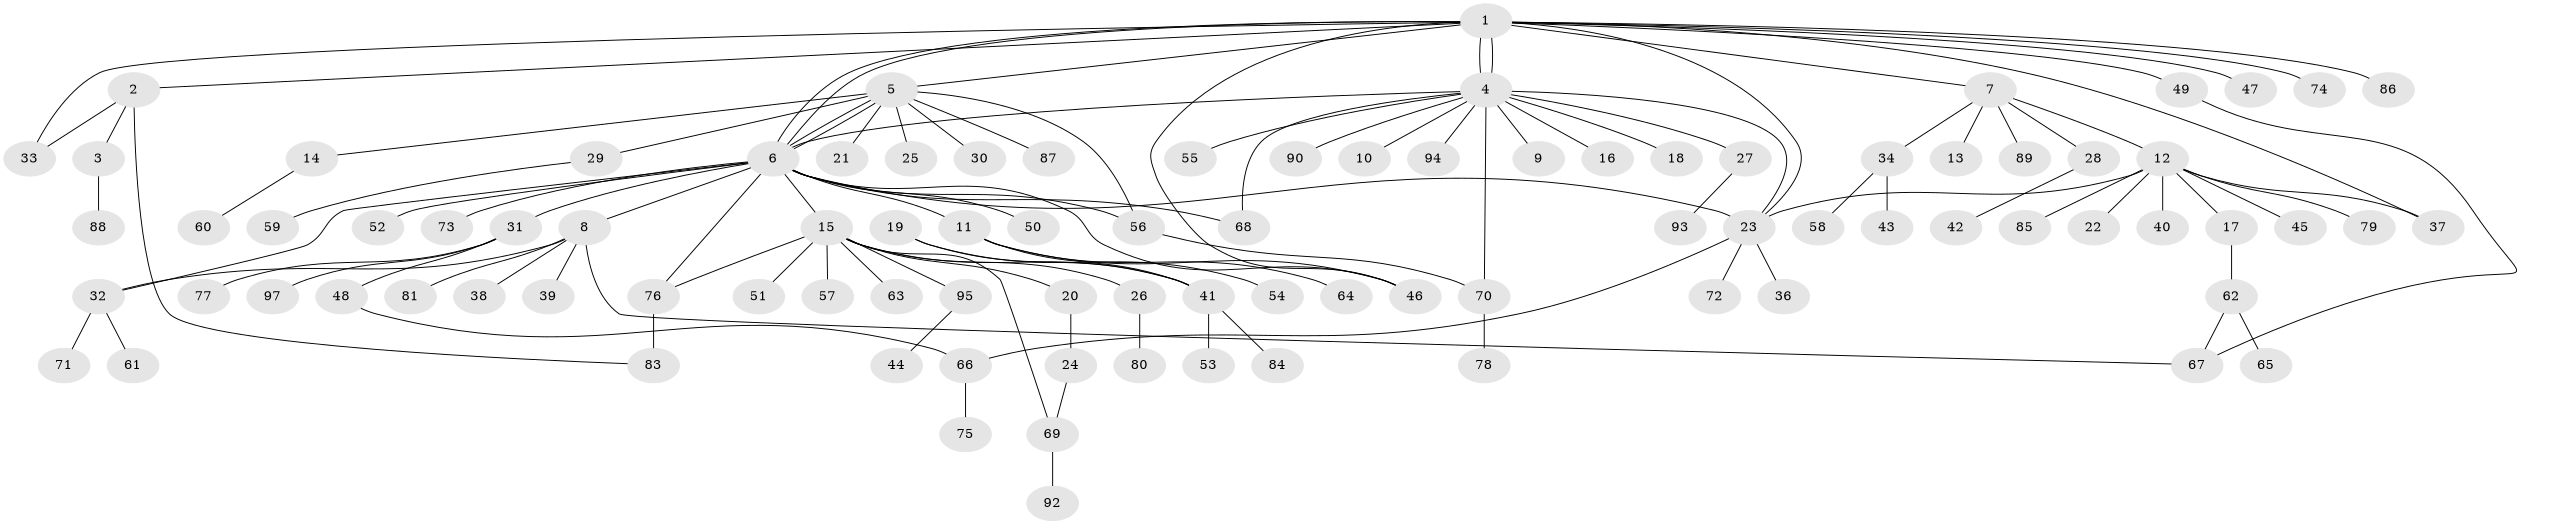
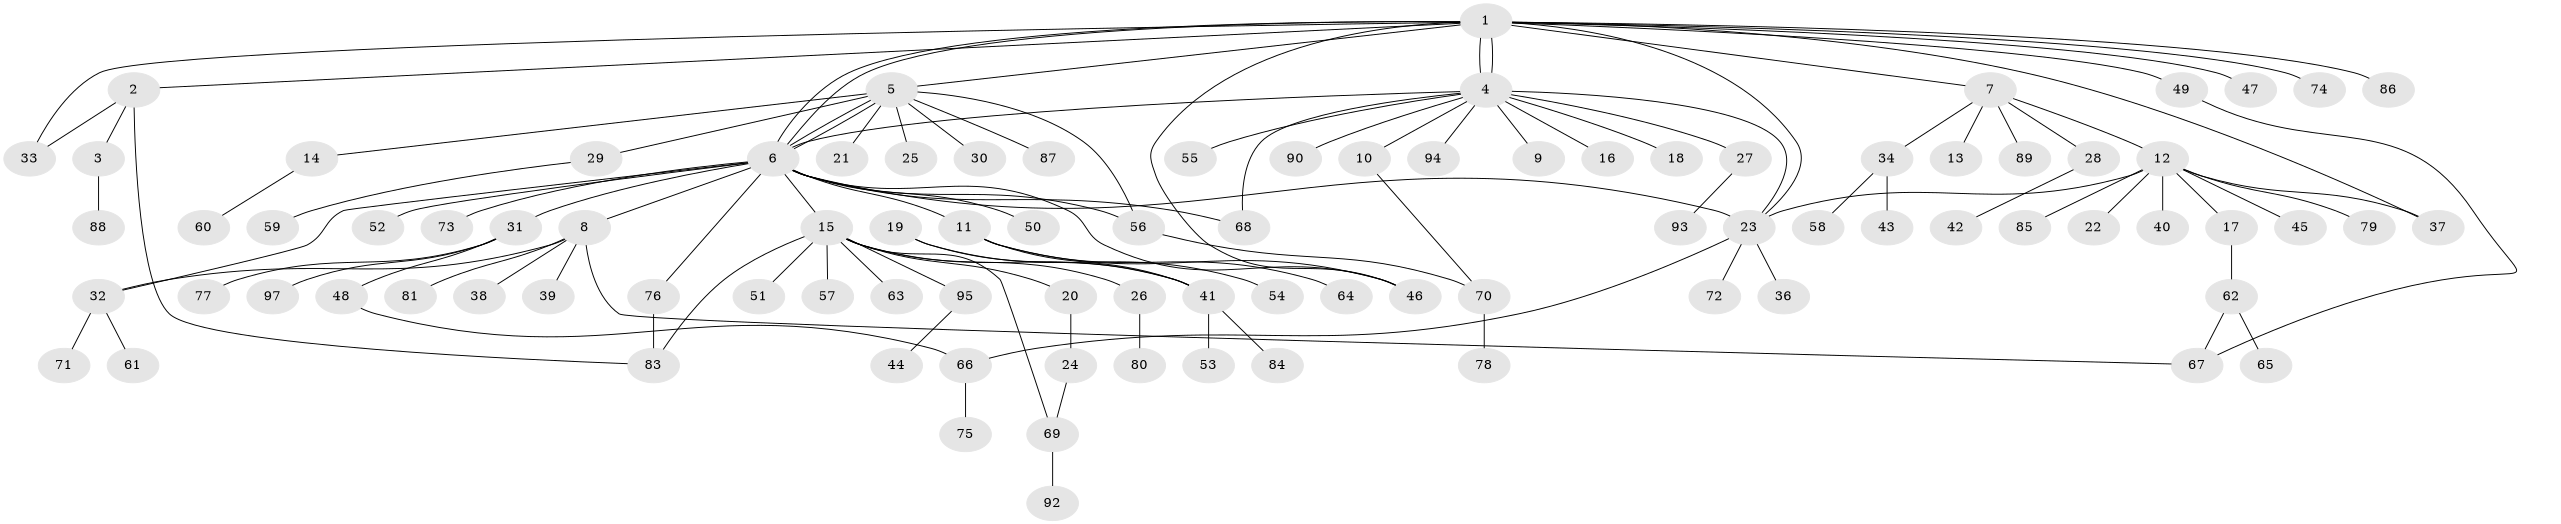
(1485, 193) -> (1424, 228)
(740, 261) -> (724, 280)
